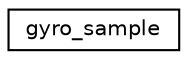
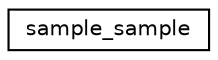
(94, 30) -> (109, 30)
